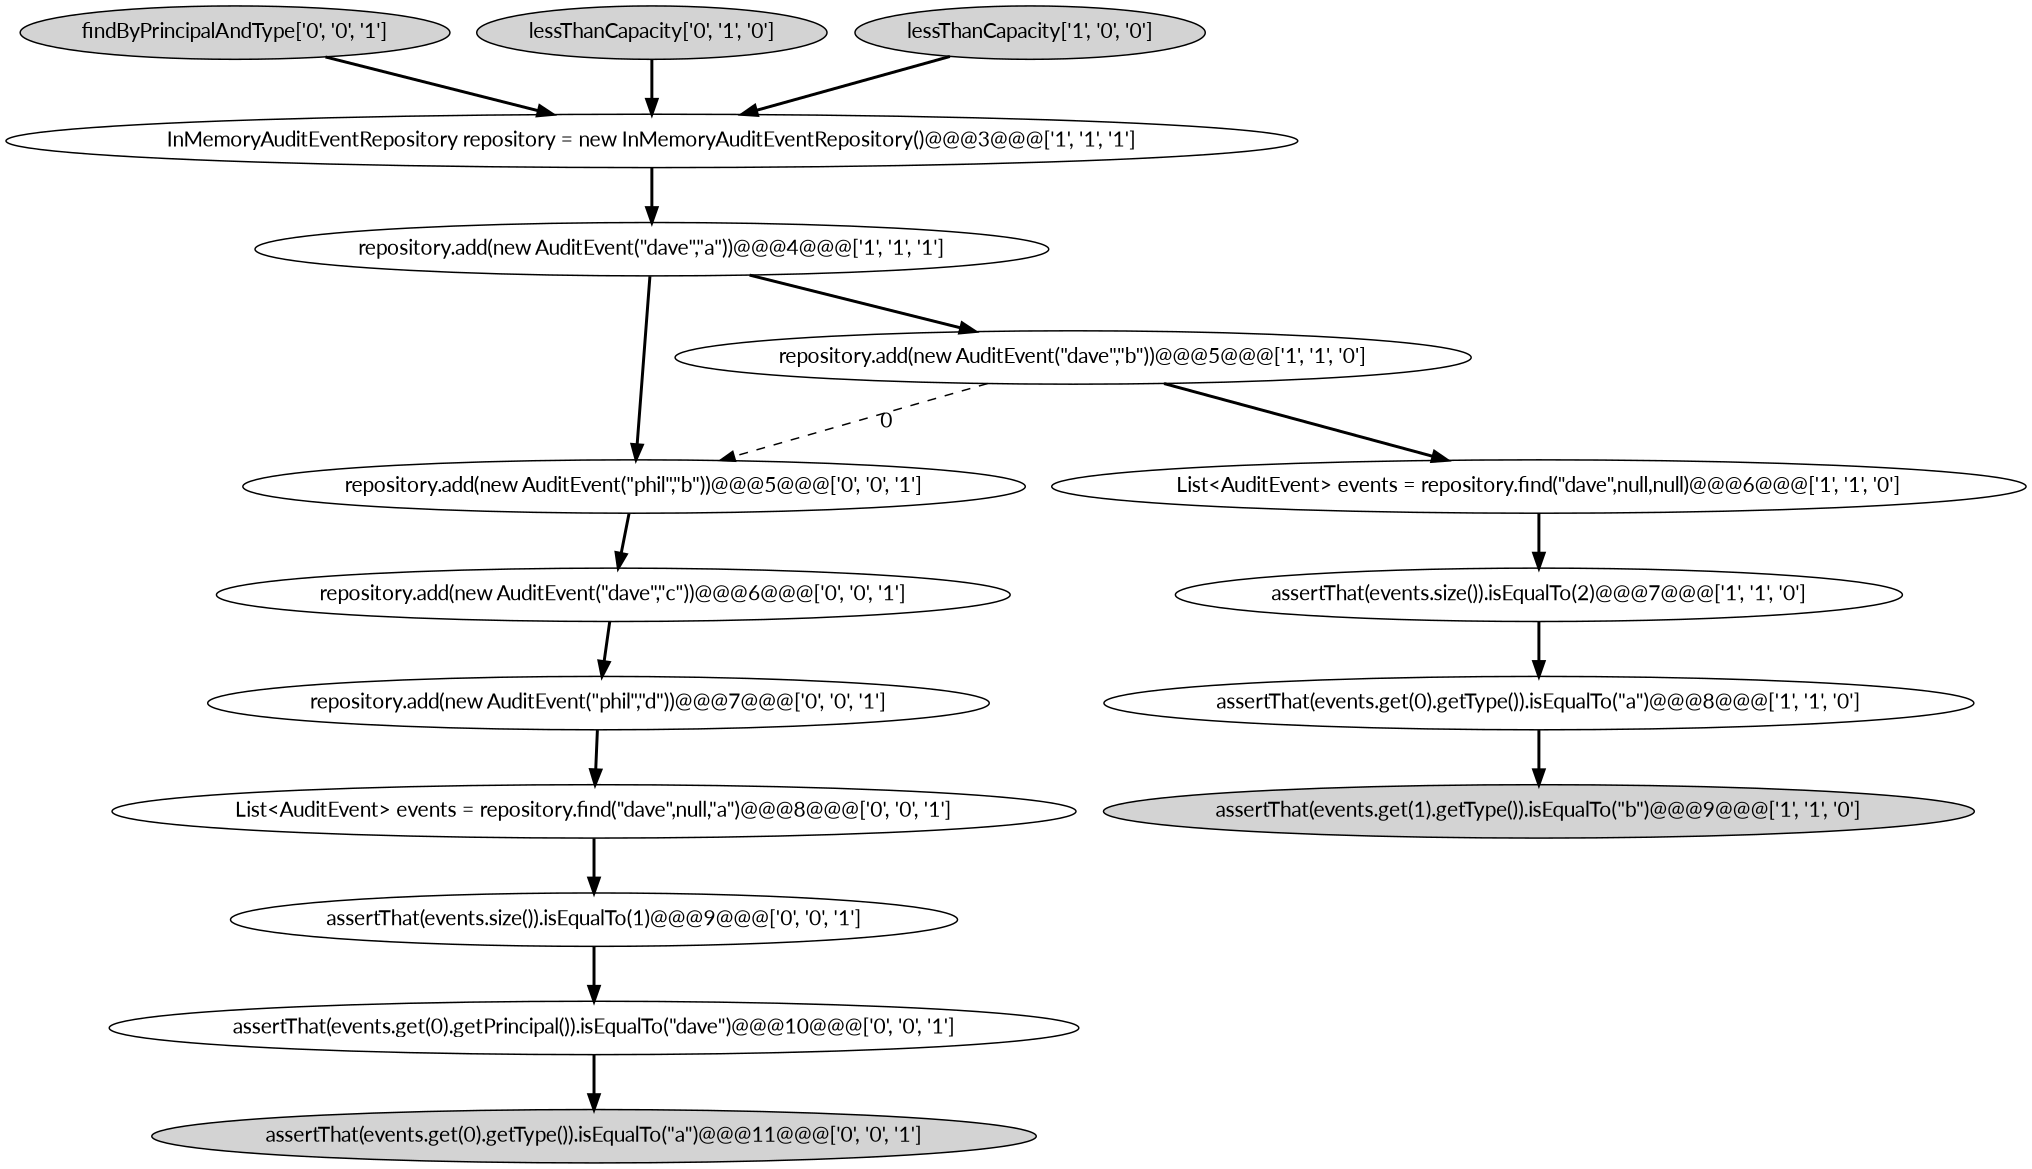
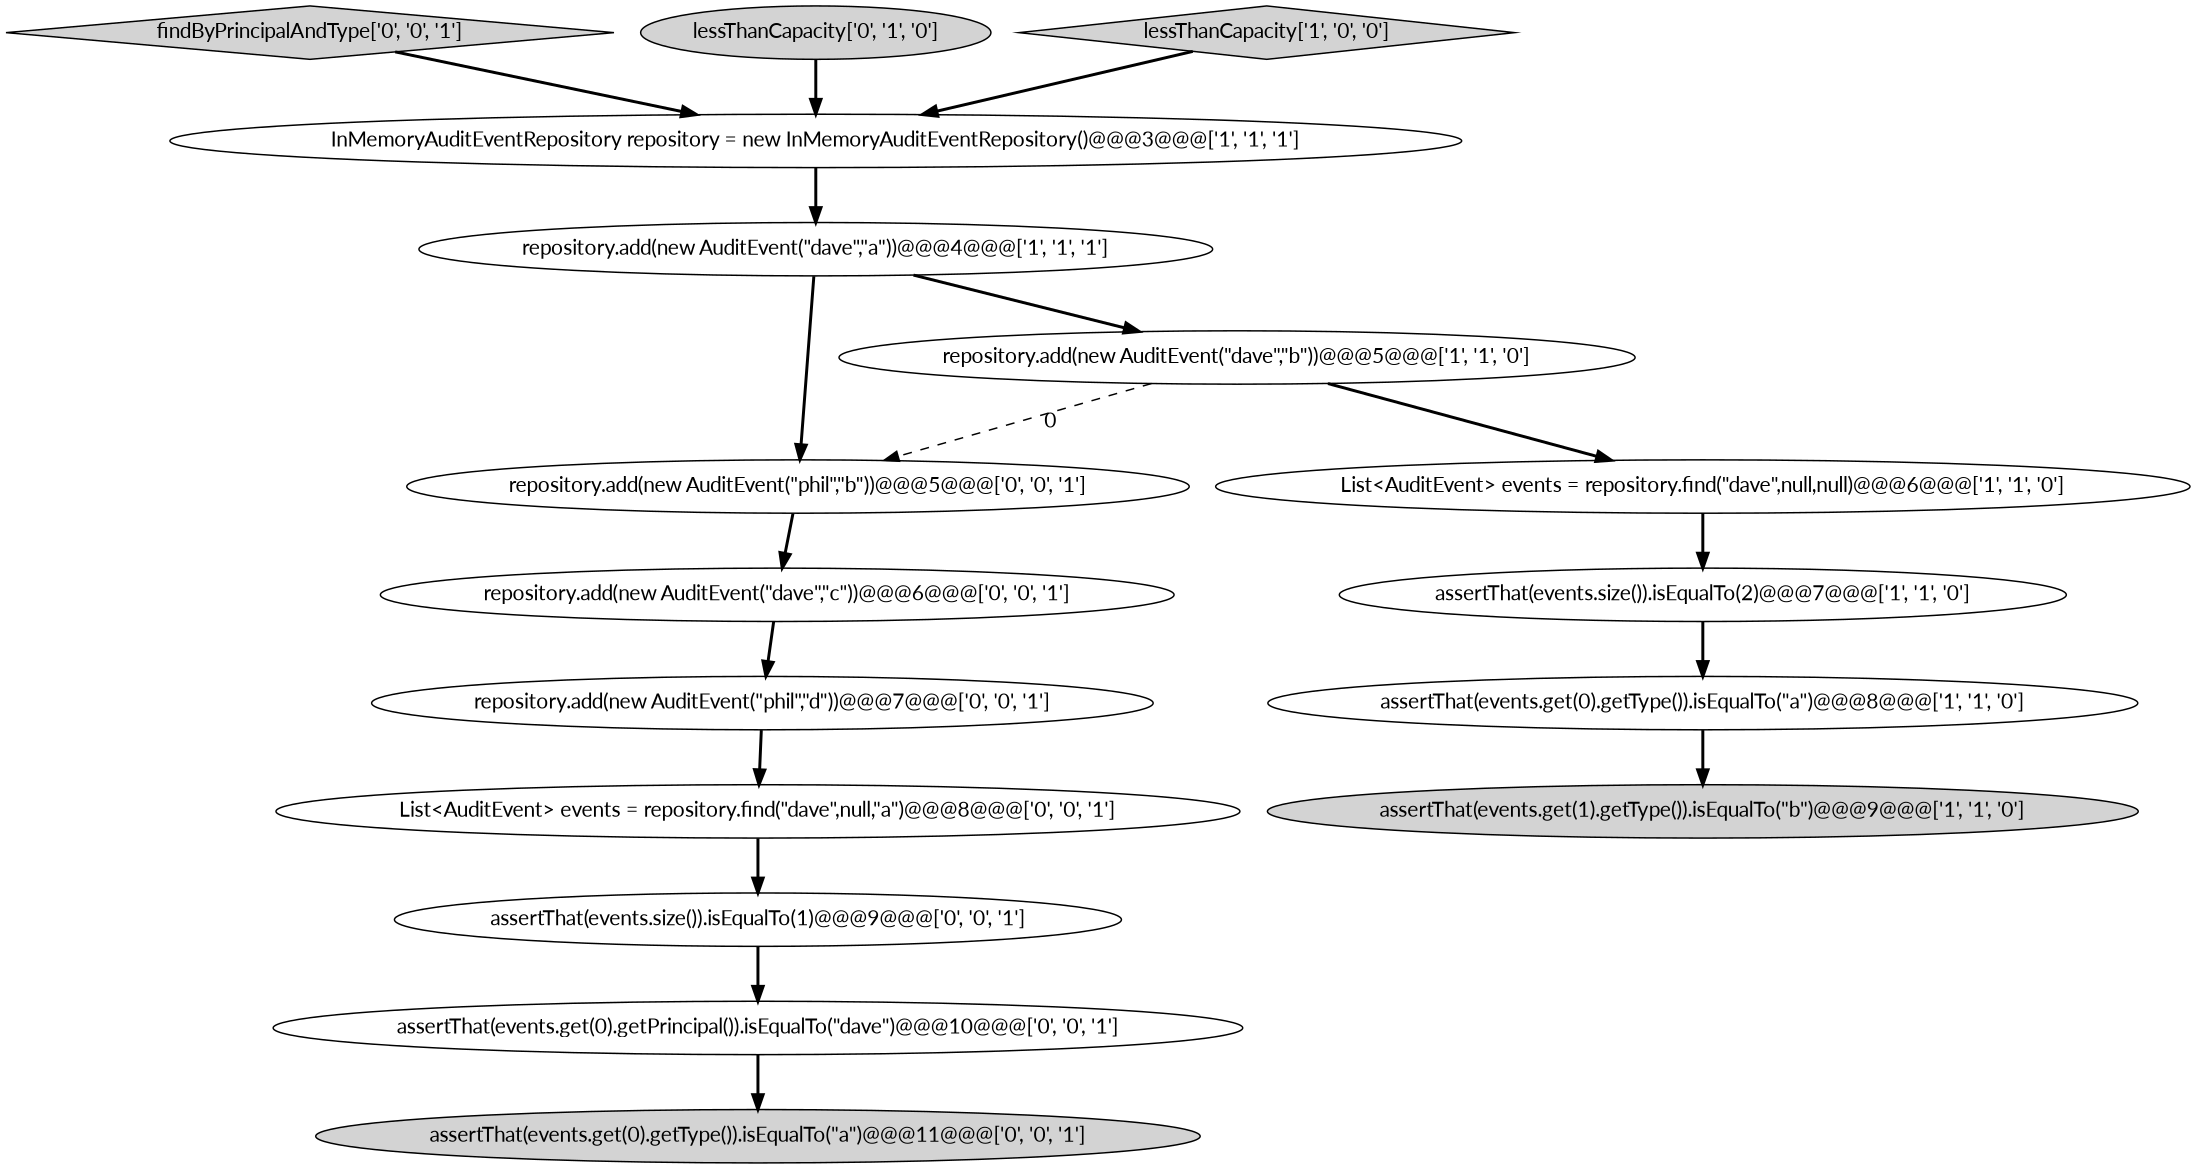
(235, 33) -> (310, 33)
(1030, 33) -> (1267, 33)
